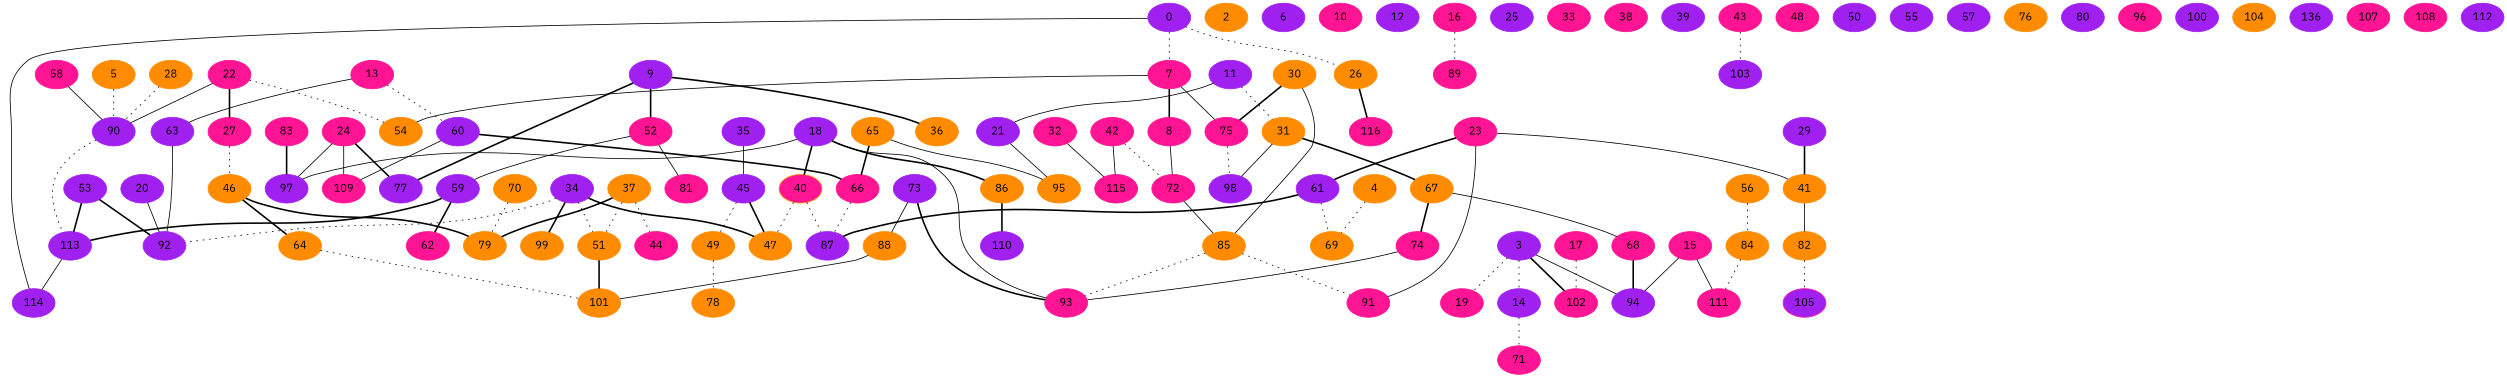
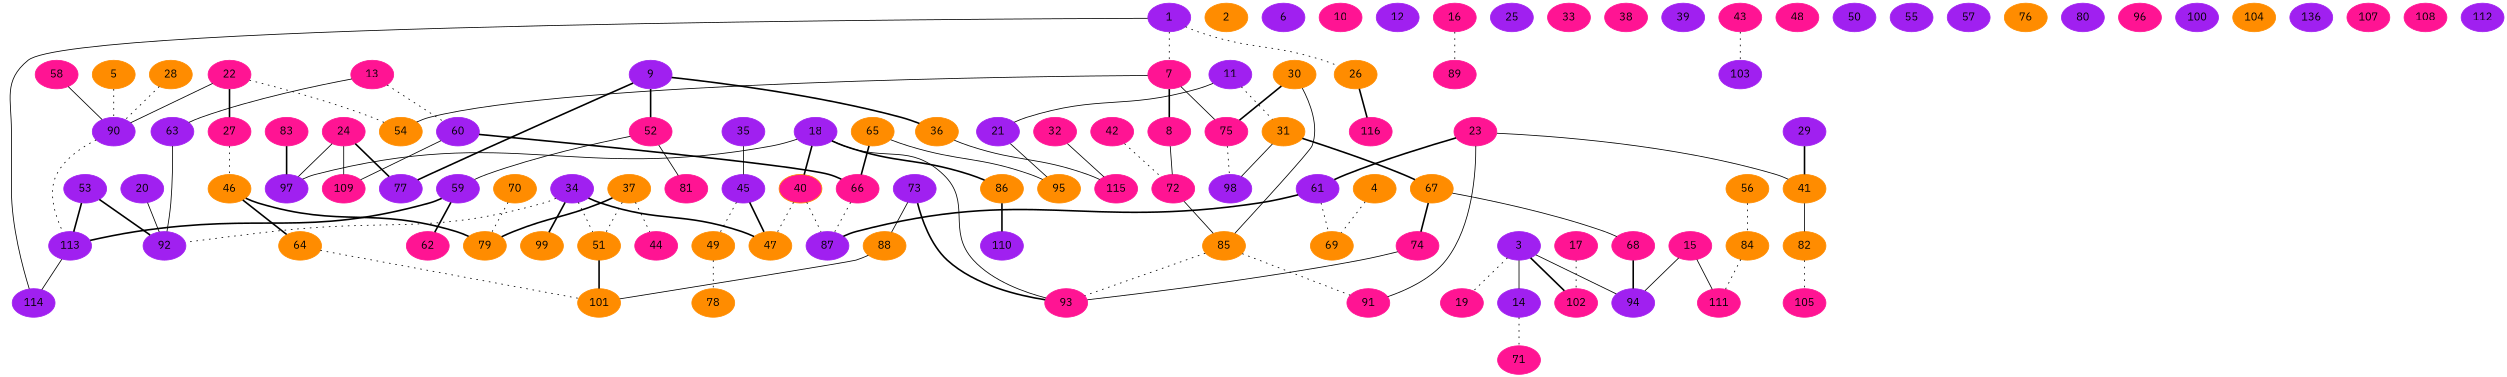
(1169, 17) -> (1169, 17)
(1114, 160) -> (1016, 158)
(1519, 274) -> (1519, 274)
(1805, 303) -> (1805, 303)
